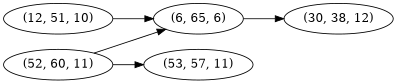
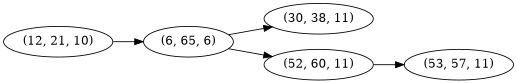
(58, 19) -> (58, 42)
(339, 19) -> (319, 19)
(126, 43) -> (246, 52)
